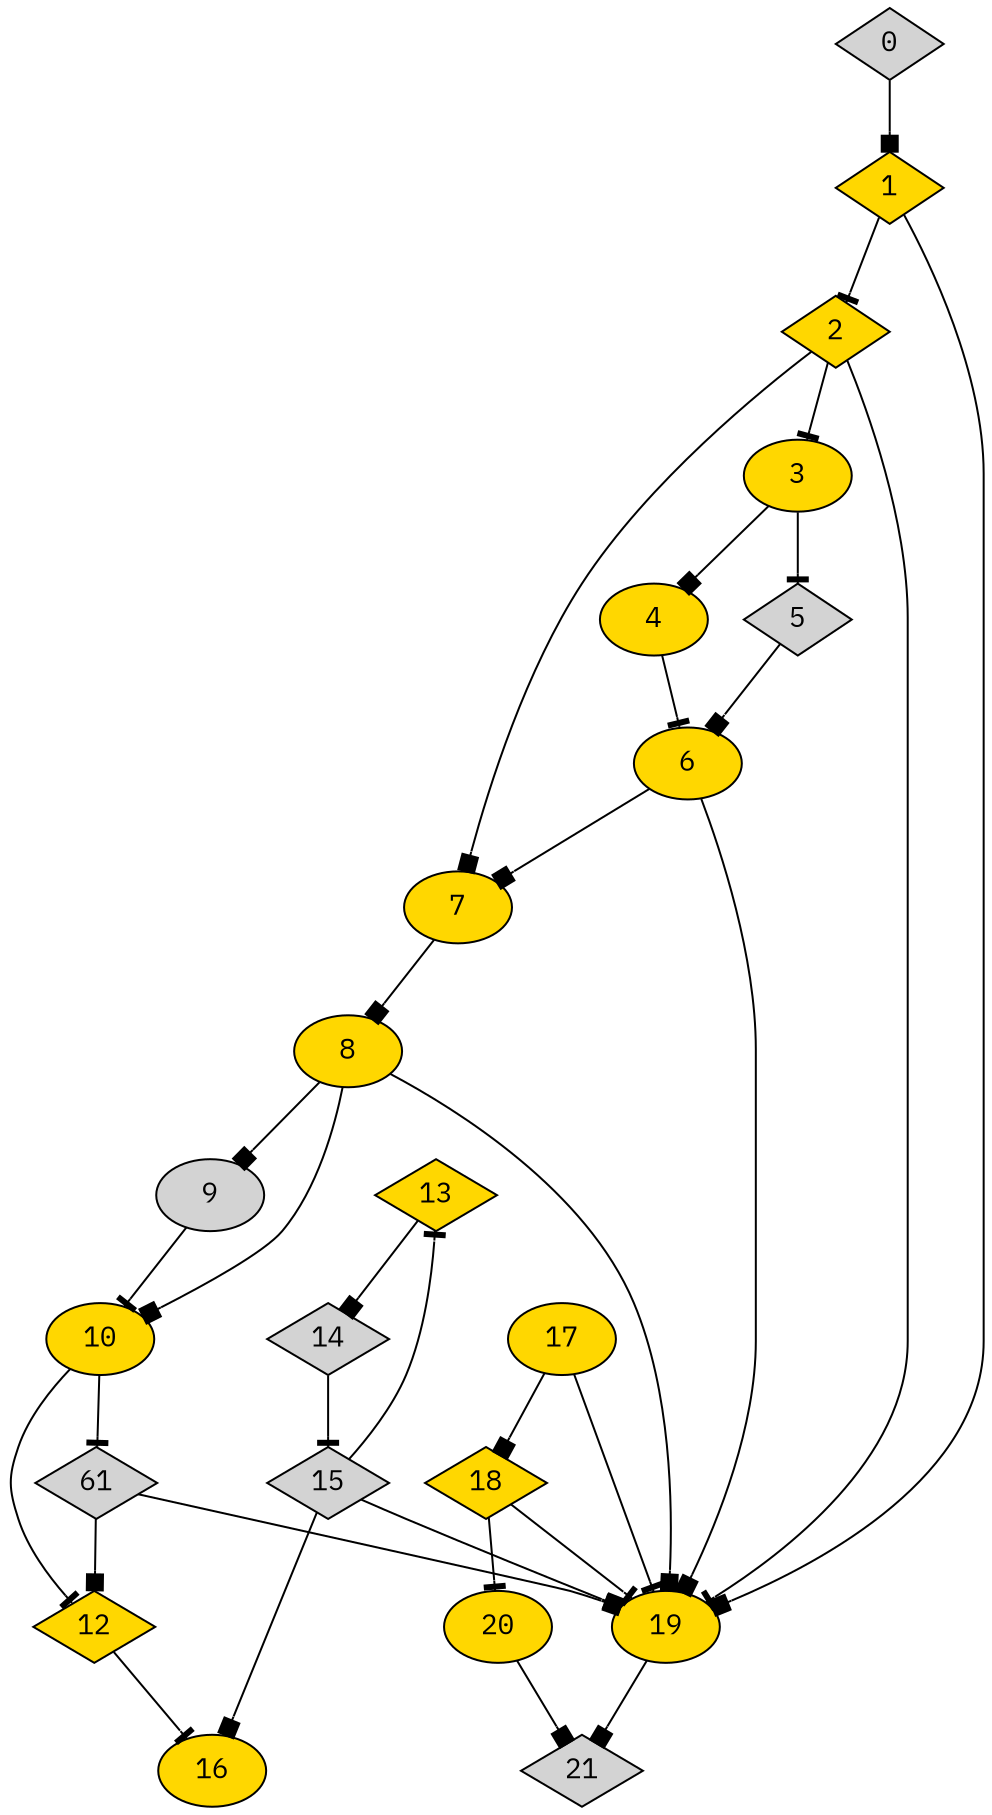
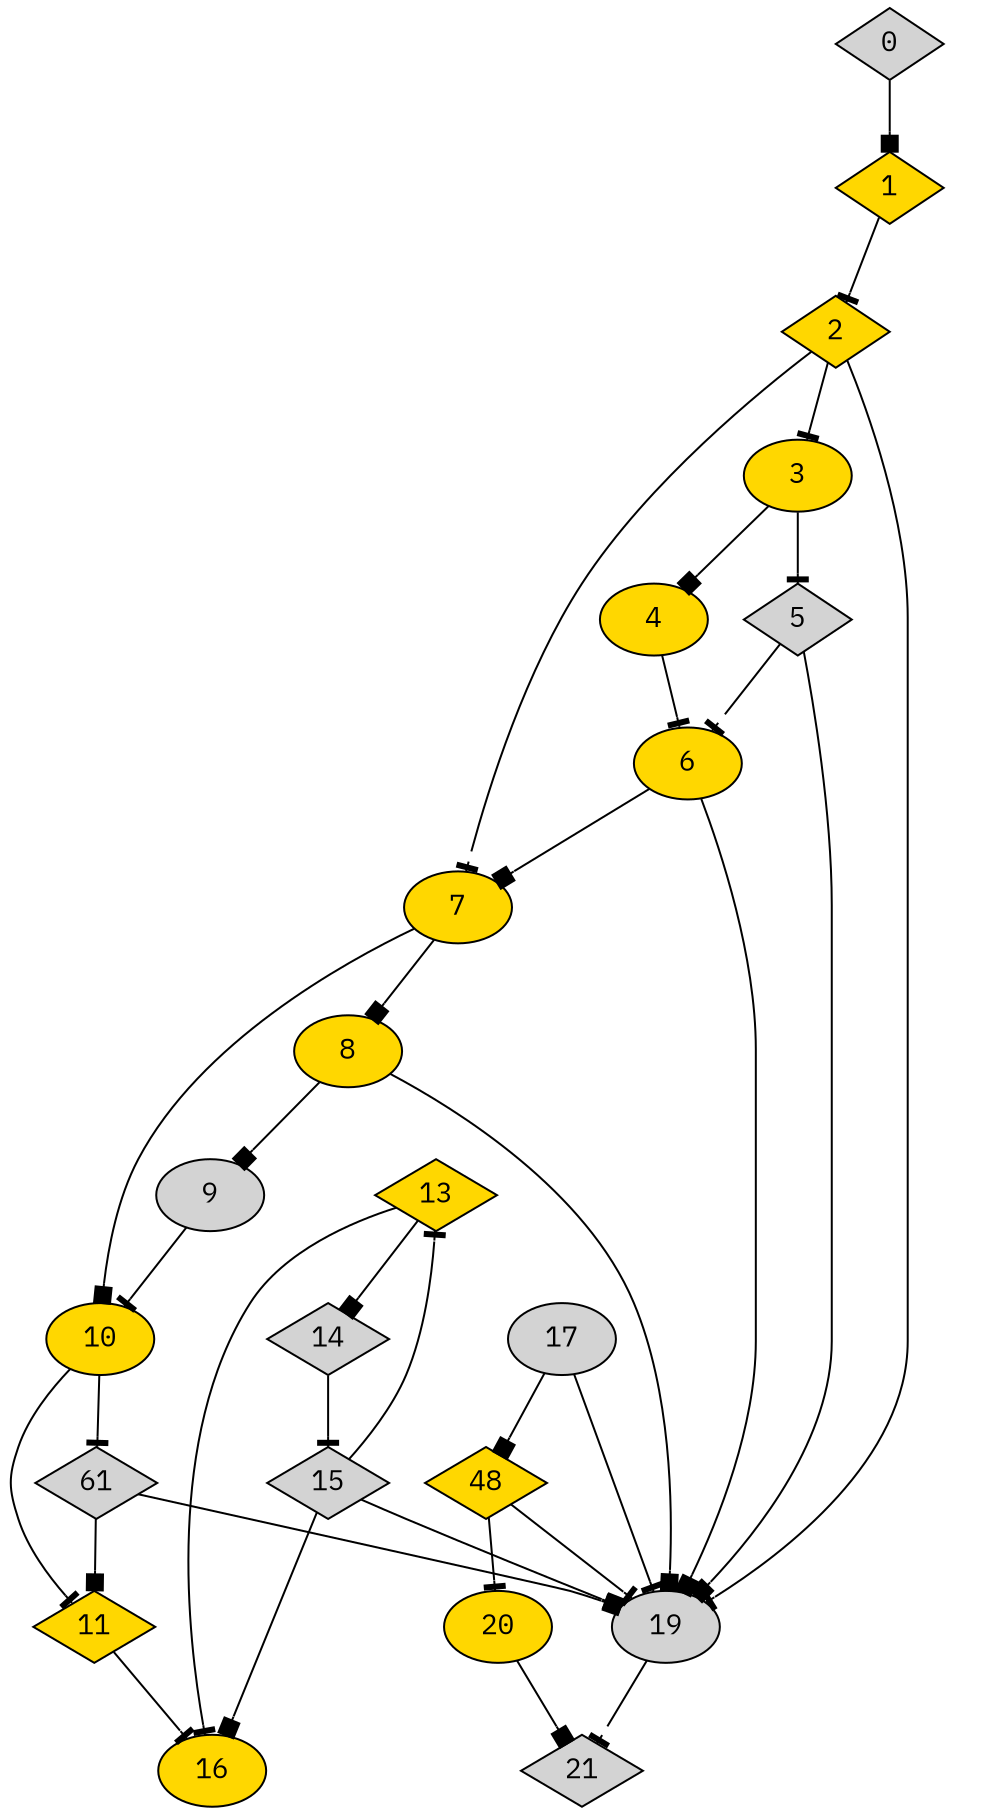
(593, 569) -> (593, 569)
(753, 679) -> (753, 679)
(984, 962) -> (832, 1133)
(286, 1226) -> (210, 1066)
(562, 1339) -> (562, 1339)
none -> (203, 1421)
(486, 1483) -> (486, 1483)
(94, 1627) -> (94, 1627)
(666, 1627) -> (666, 1627)
(627, 1693) -> (627, 1693)
